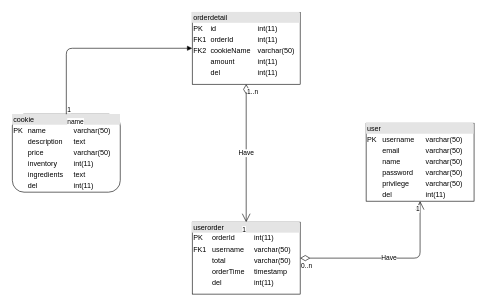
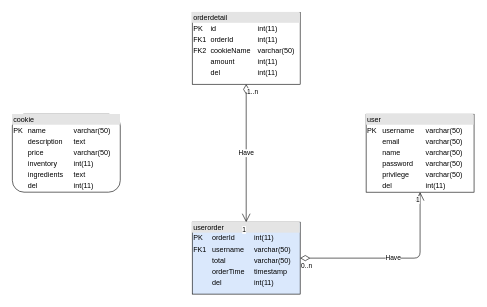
(68, 50) -> none
(420, 162) -> (420, 153)
(246, 258) -> (246, 258)
